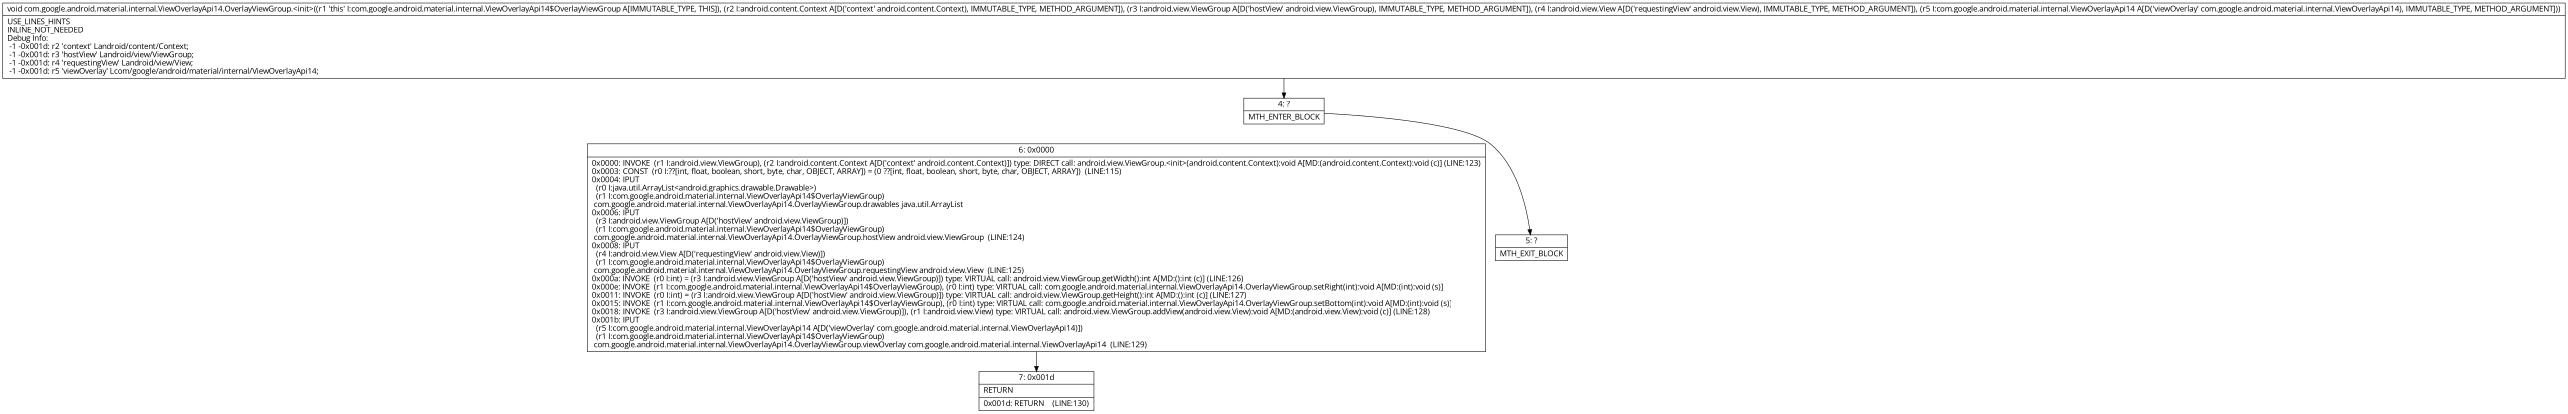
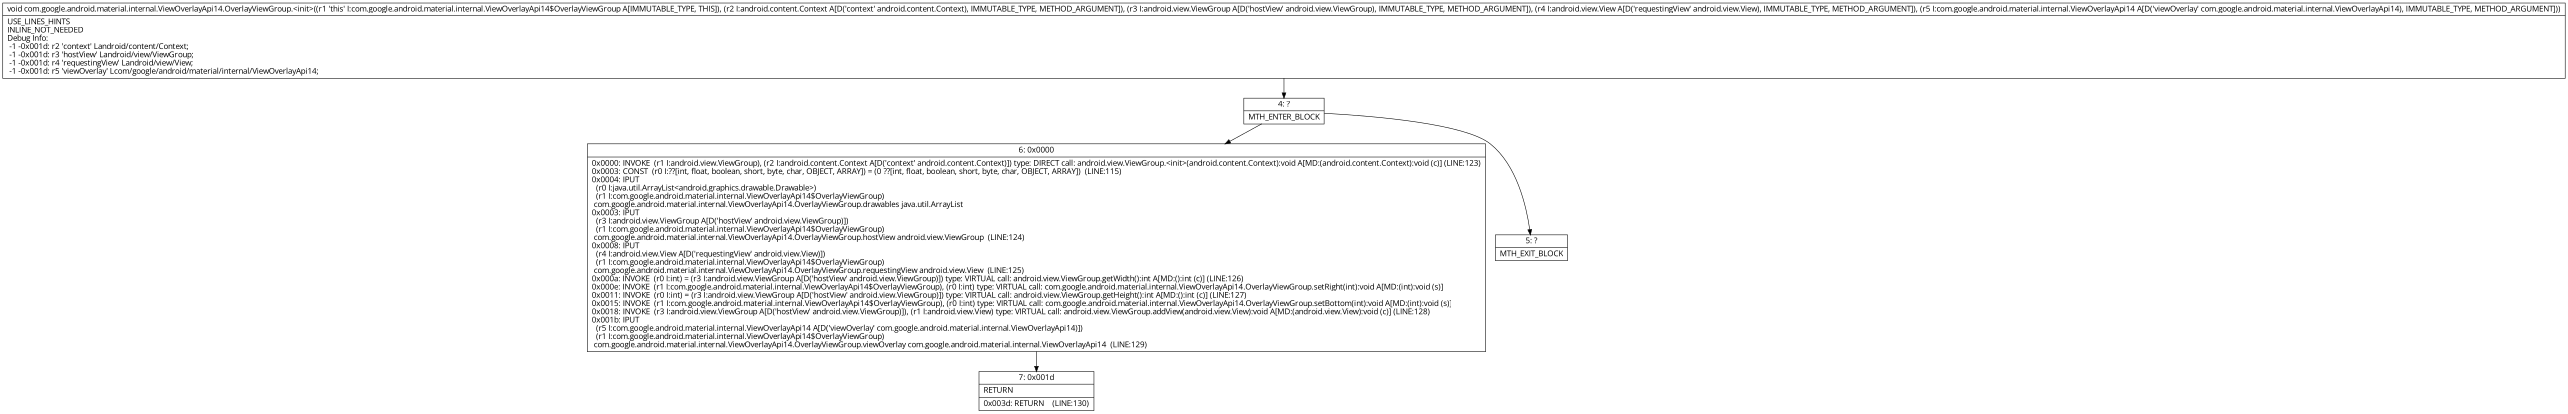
none -> (1246, 133)
(618, 213) -> (618, 213)
(1036, 404) -> (1036, 404)
